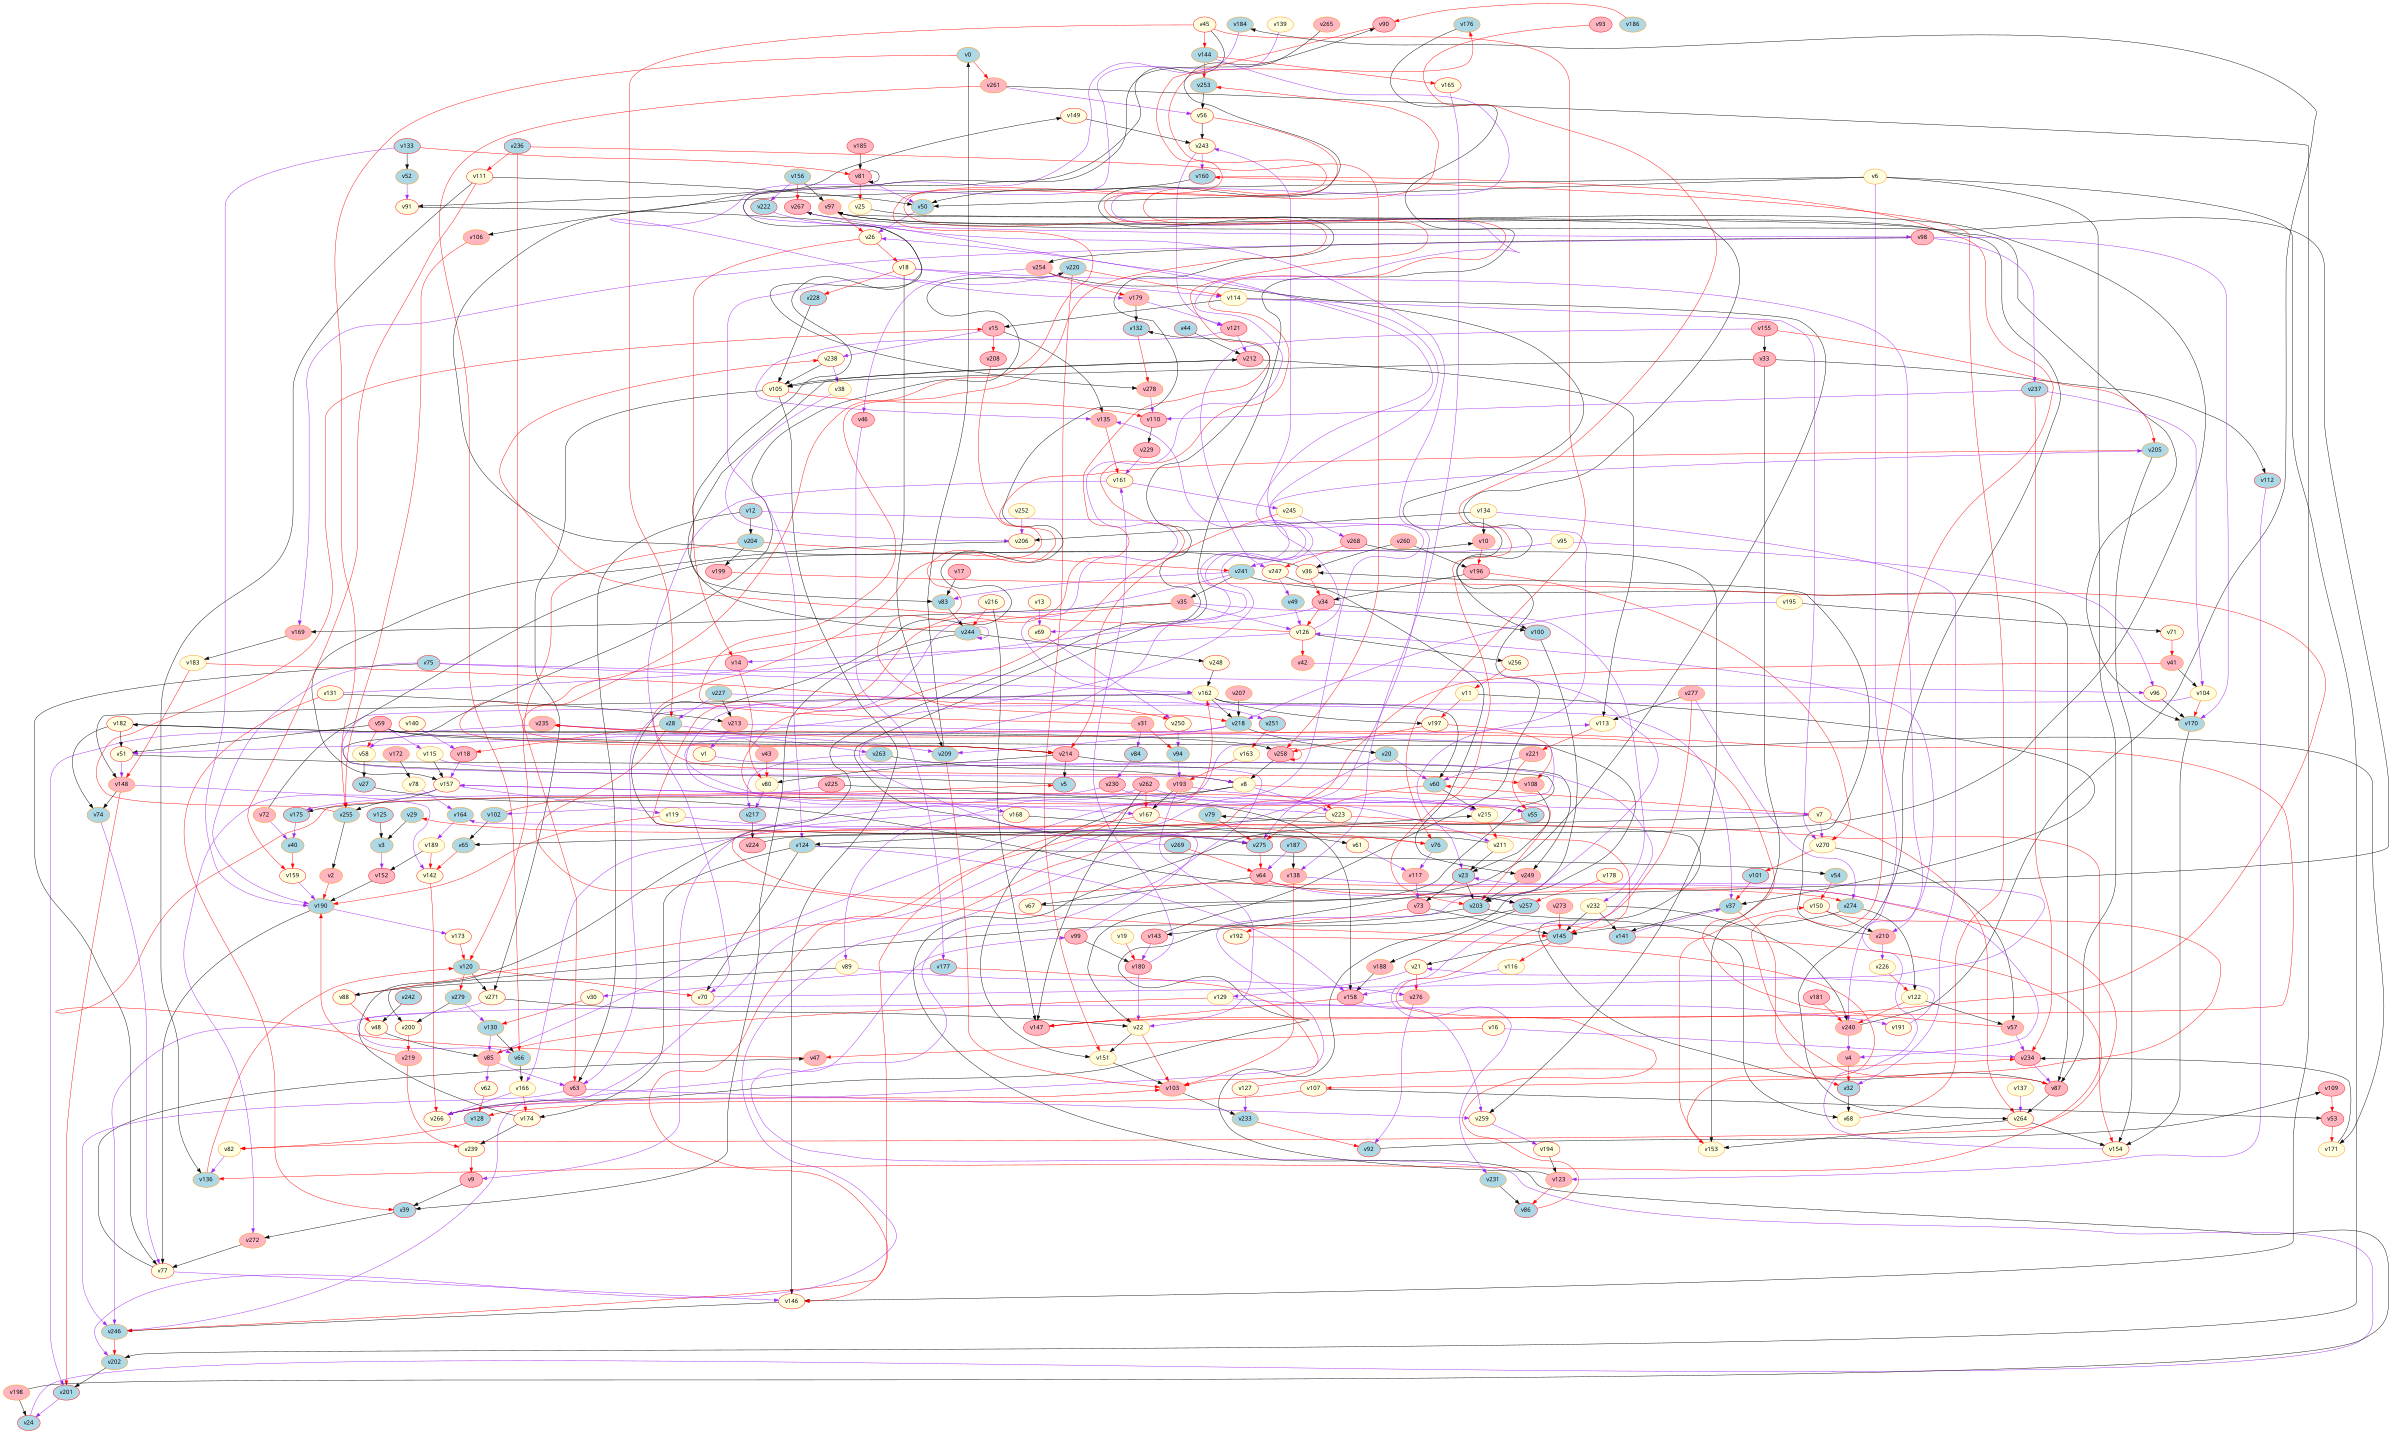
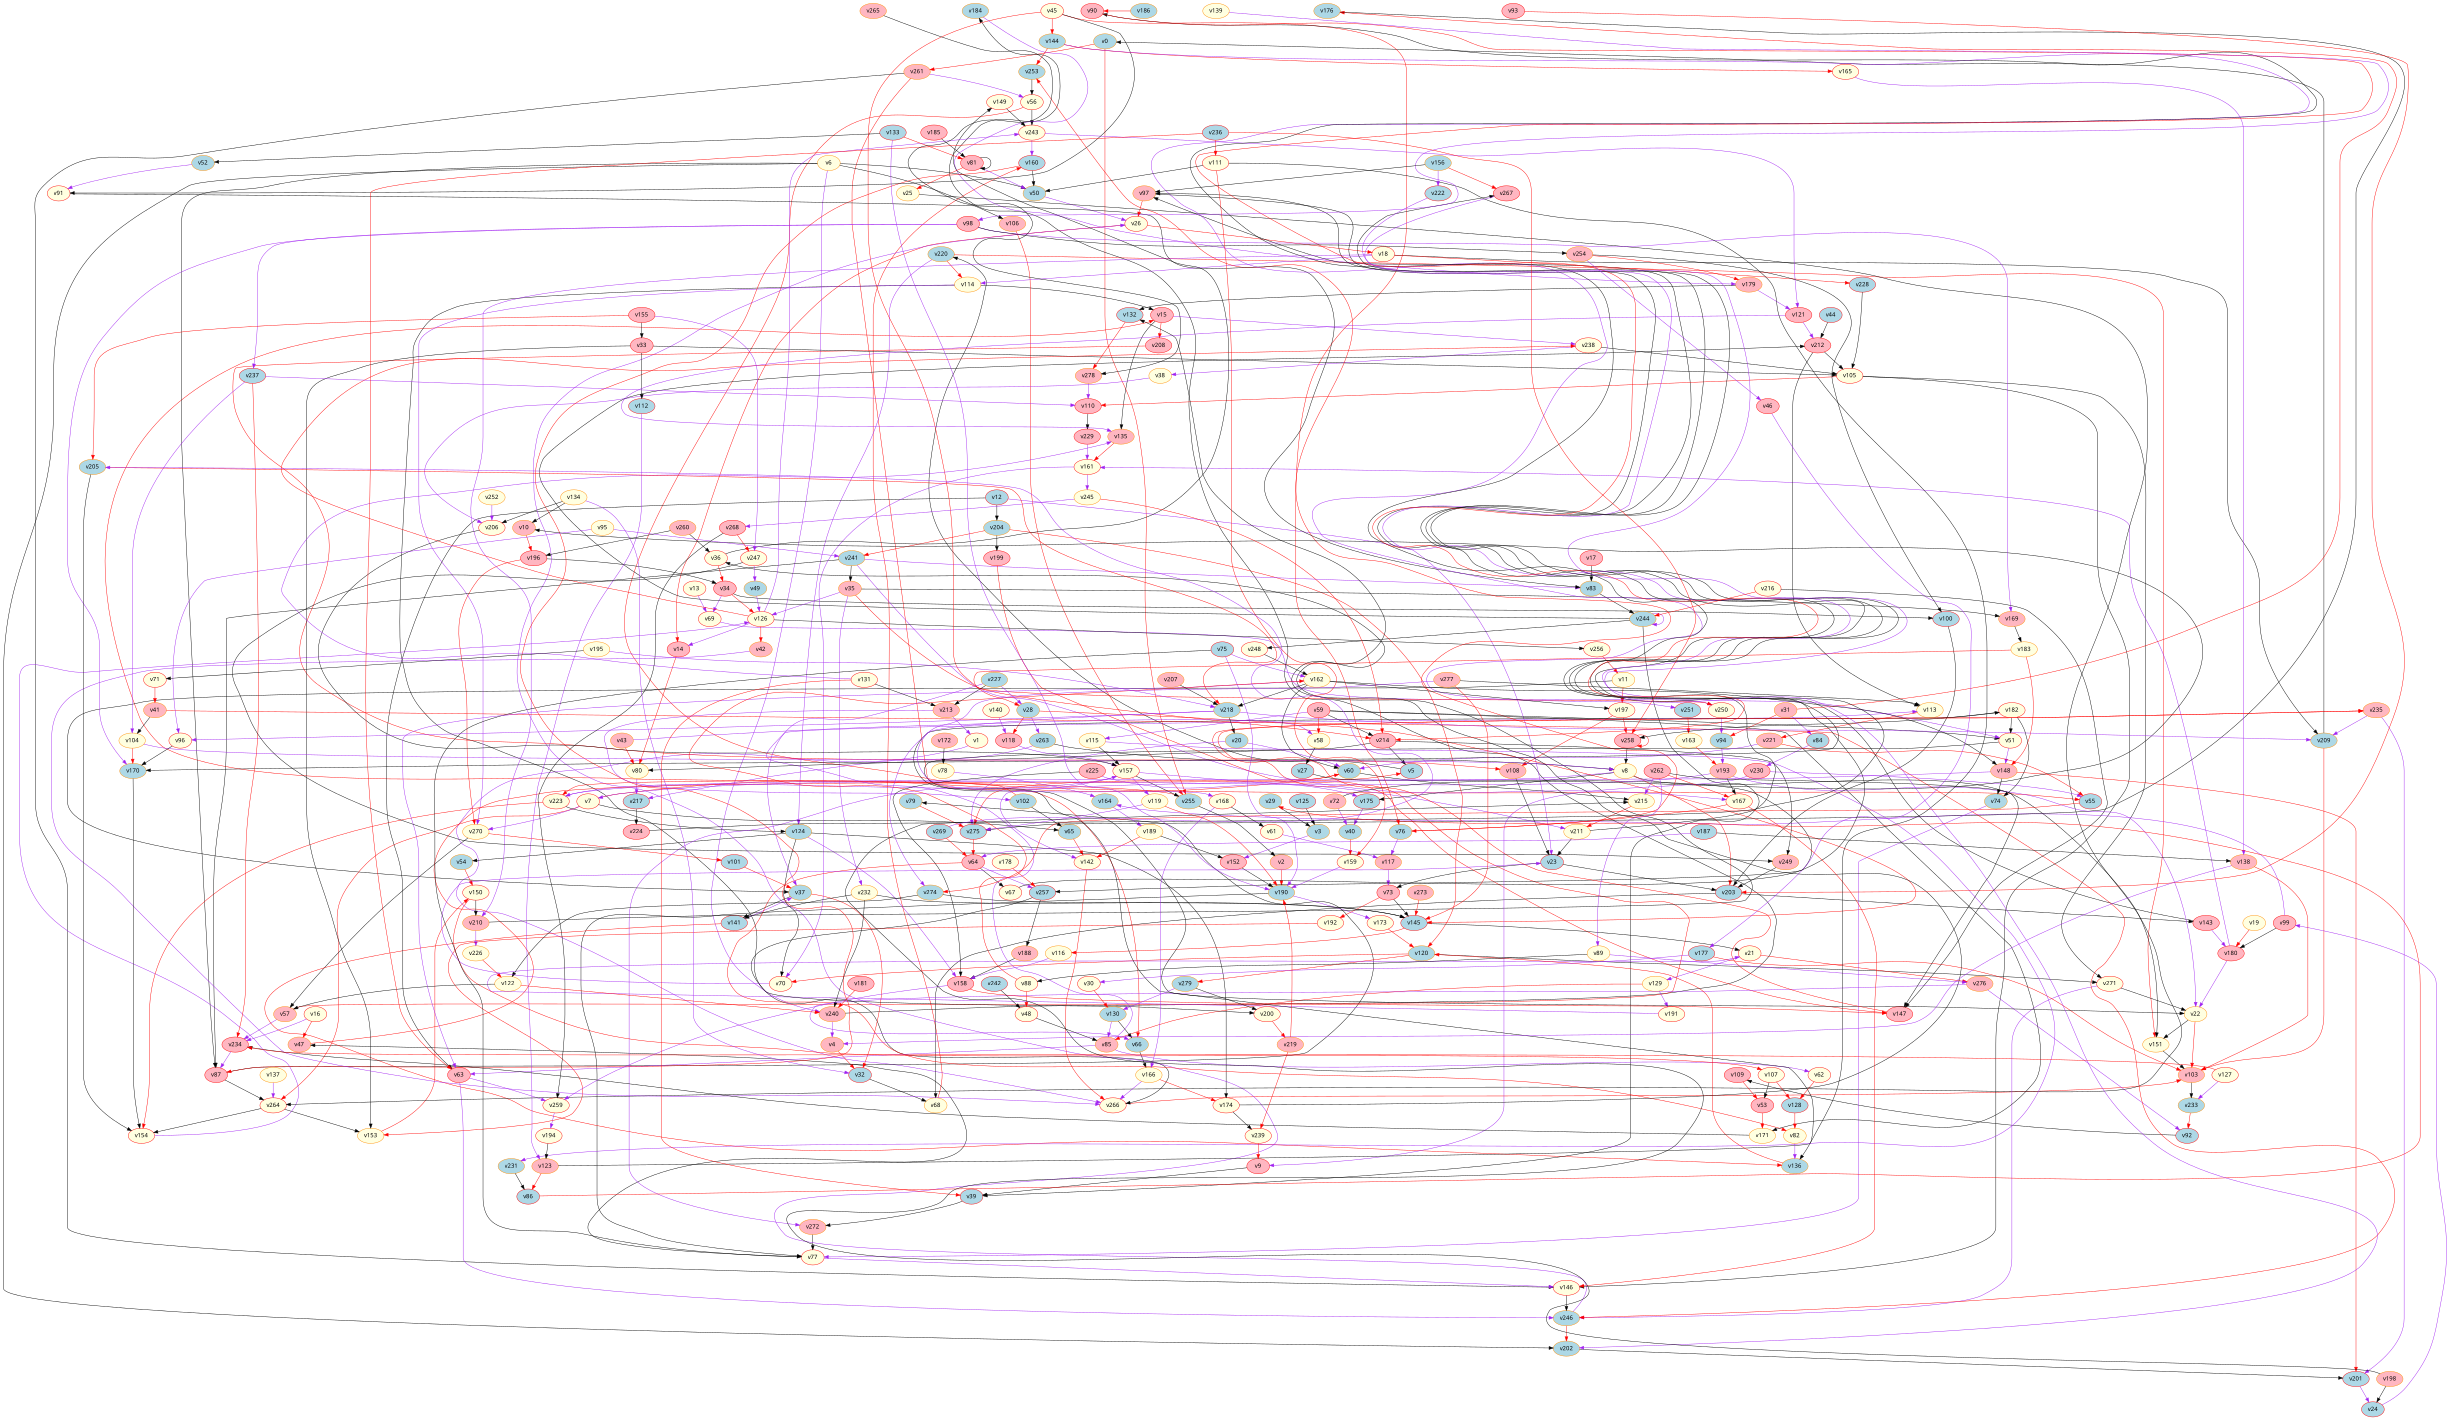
(1290, 680) -> (730, 727)
